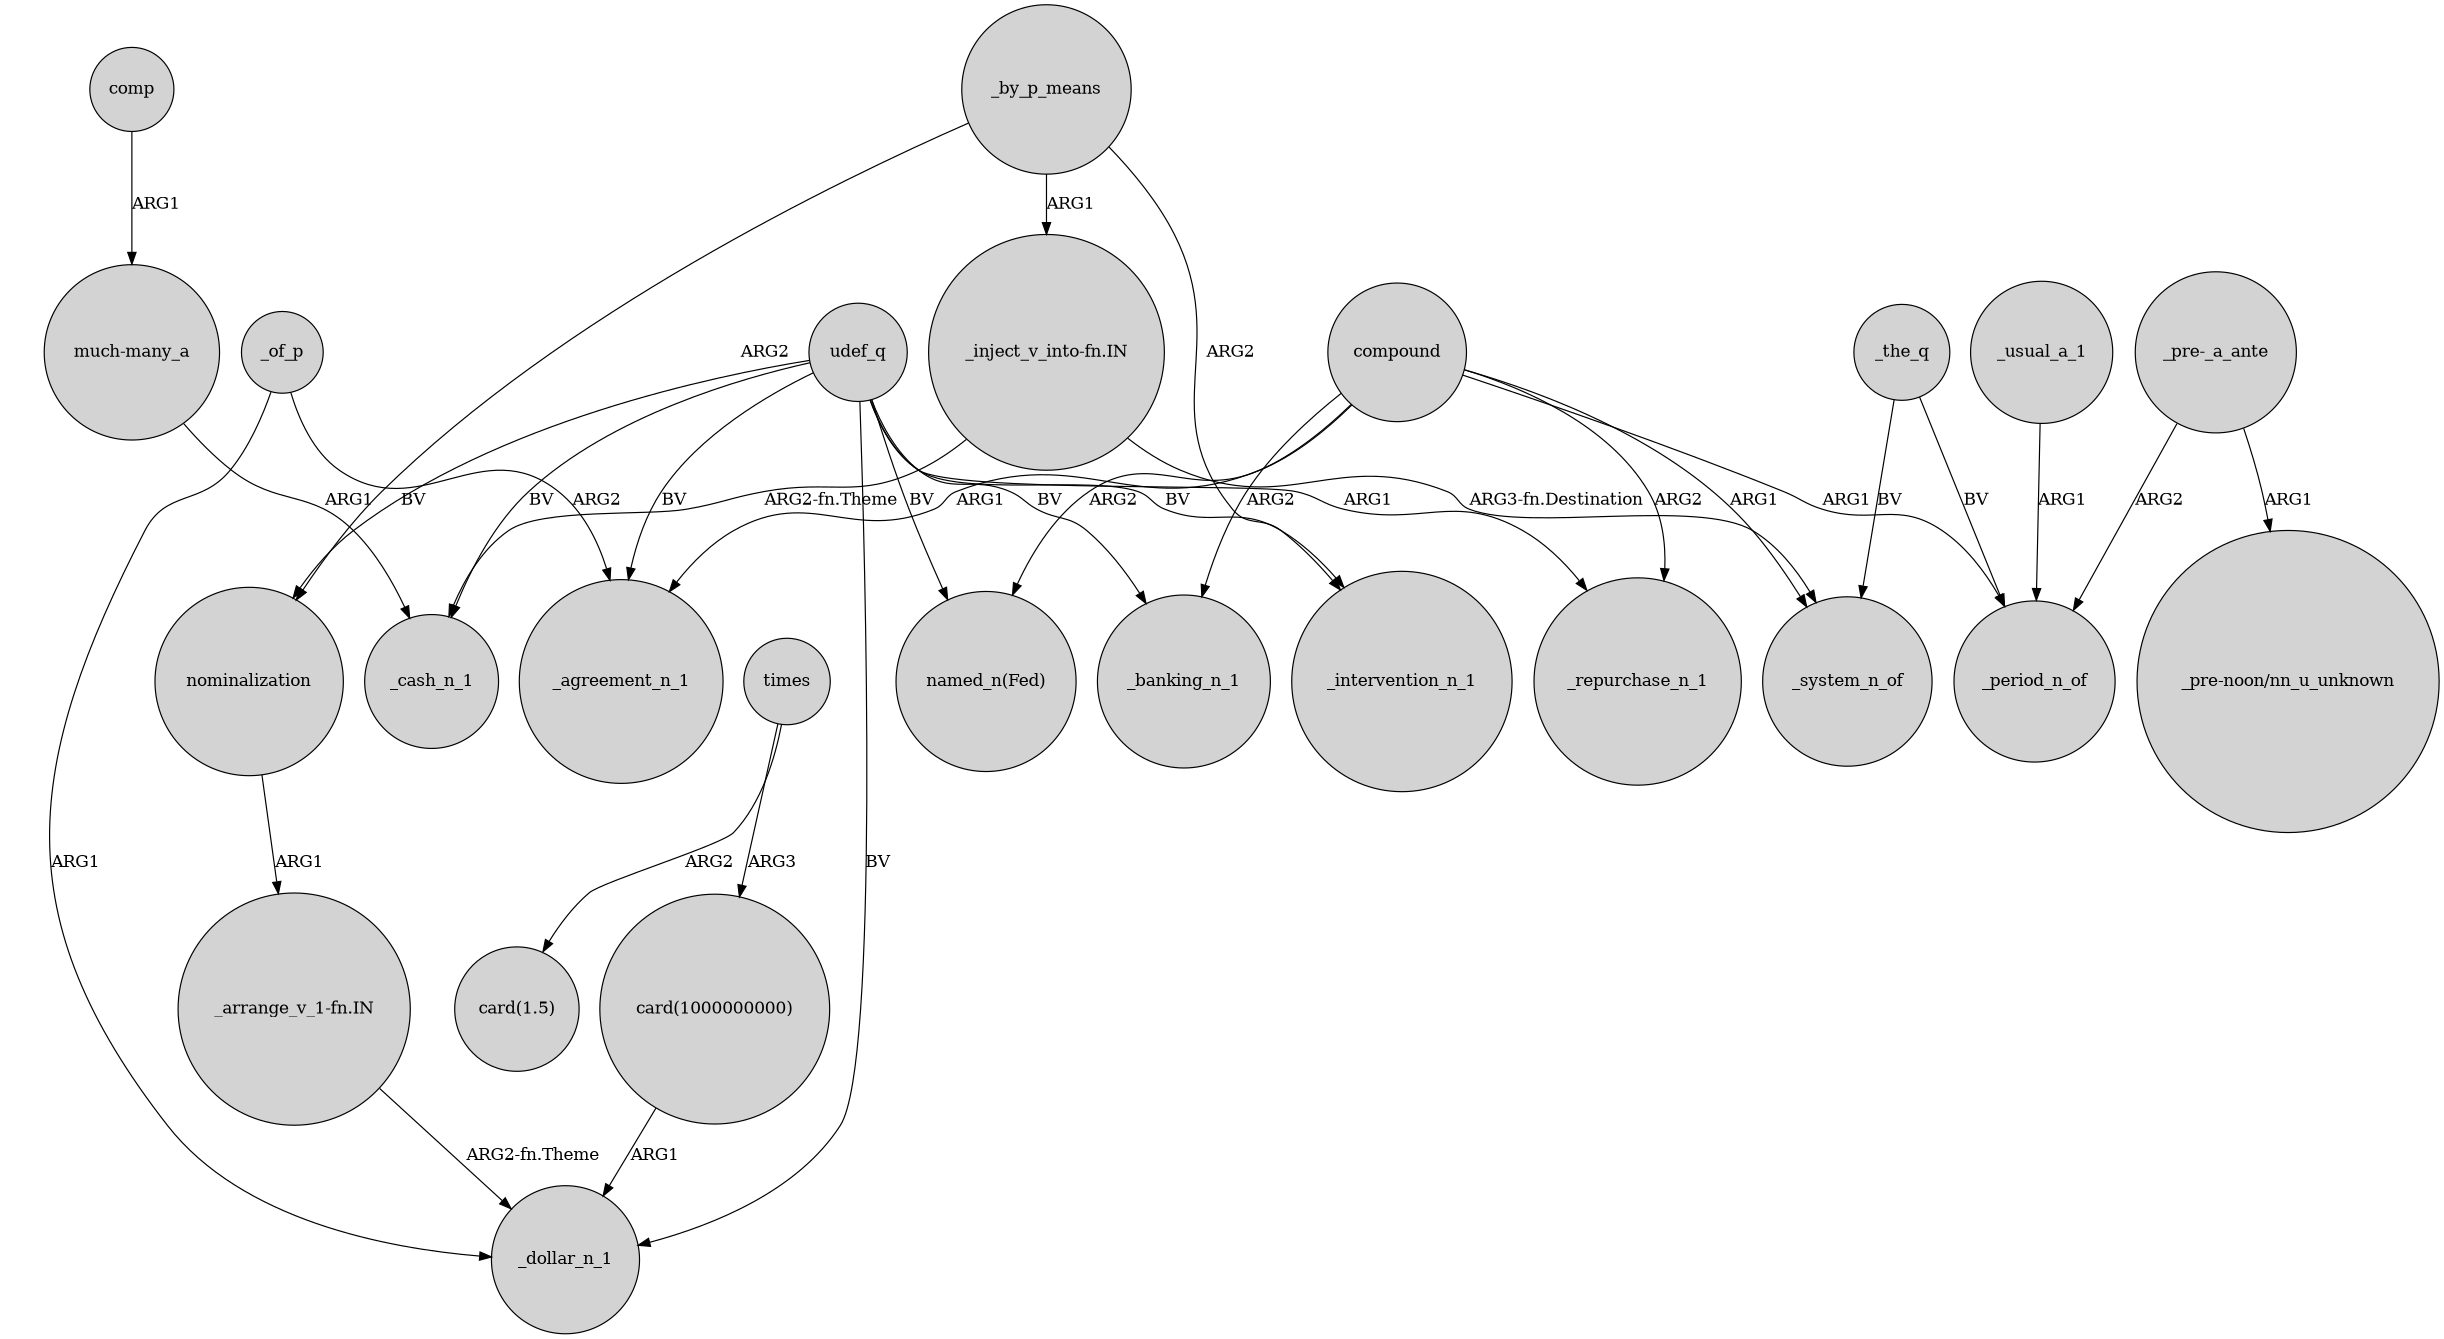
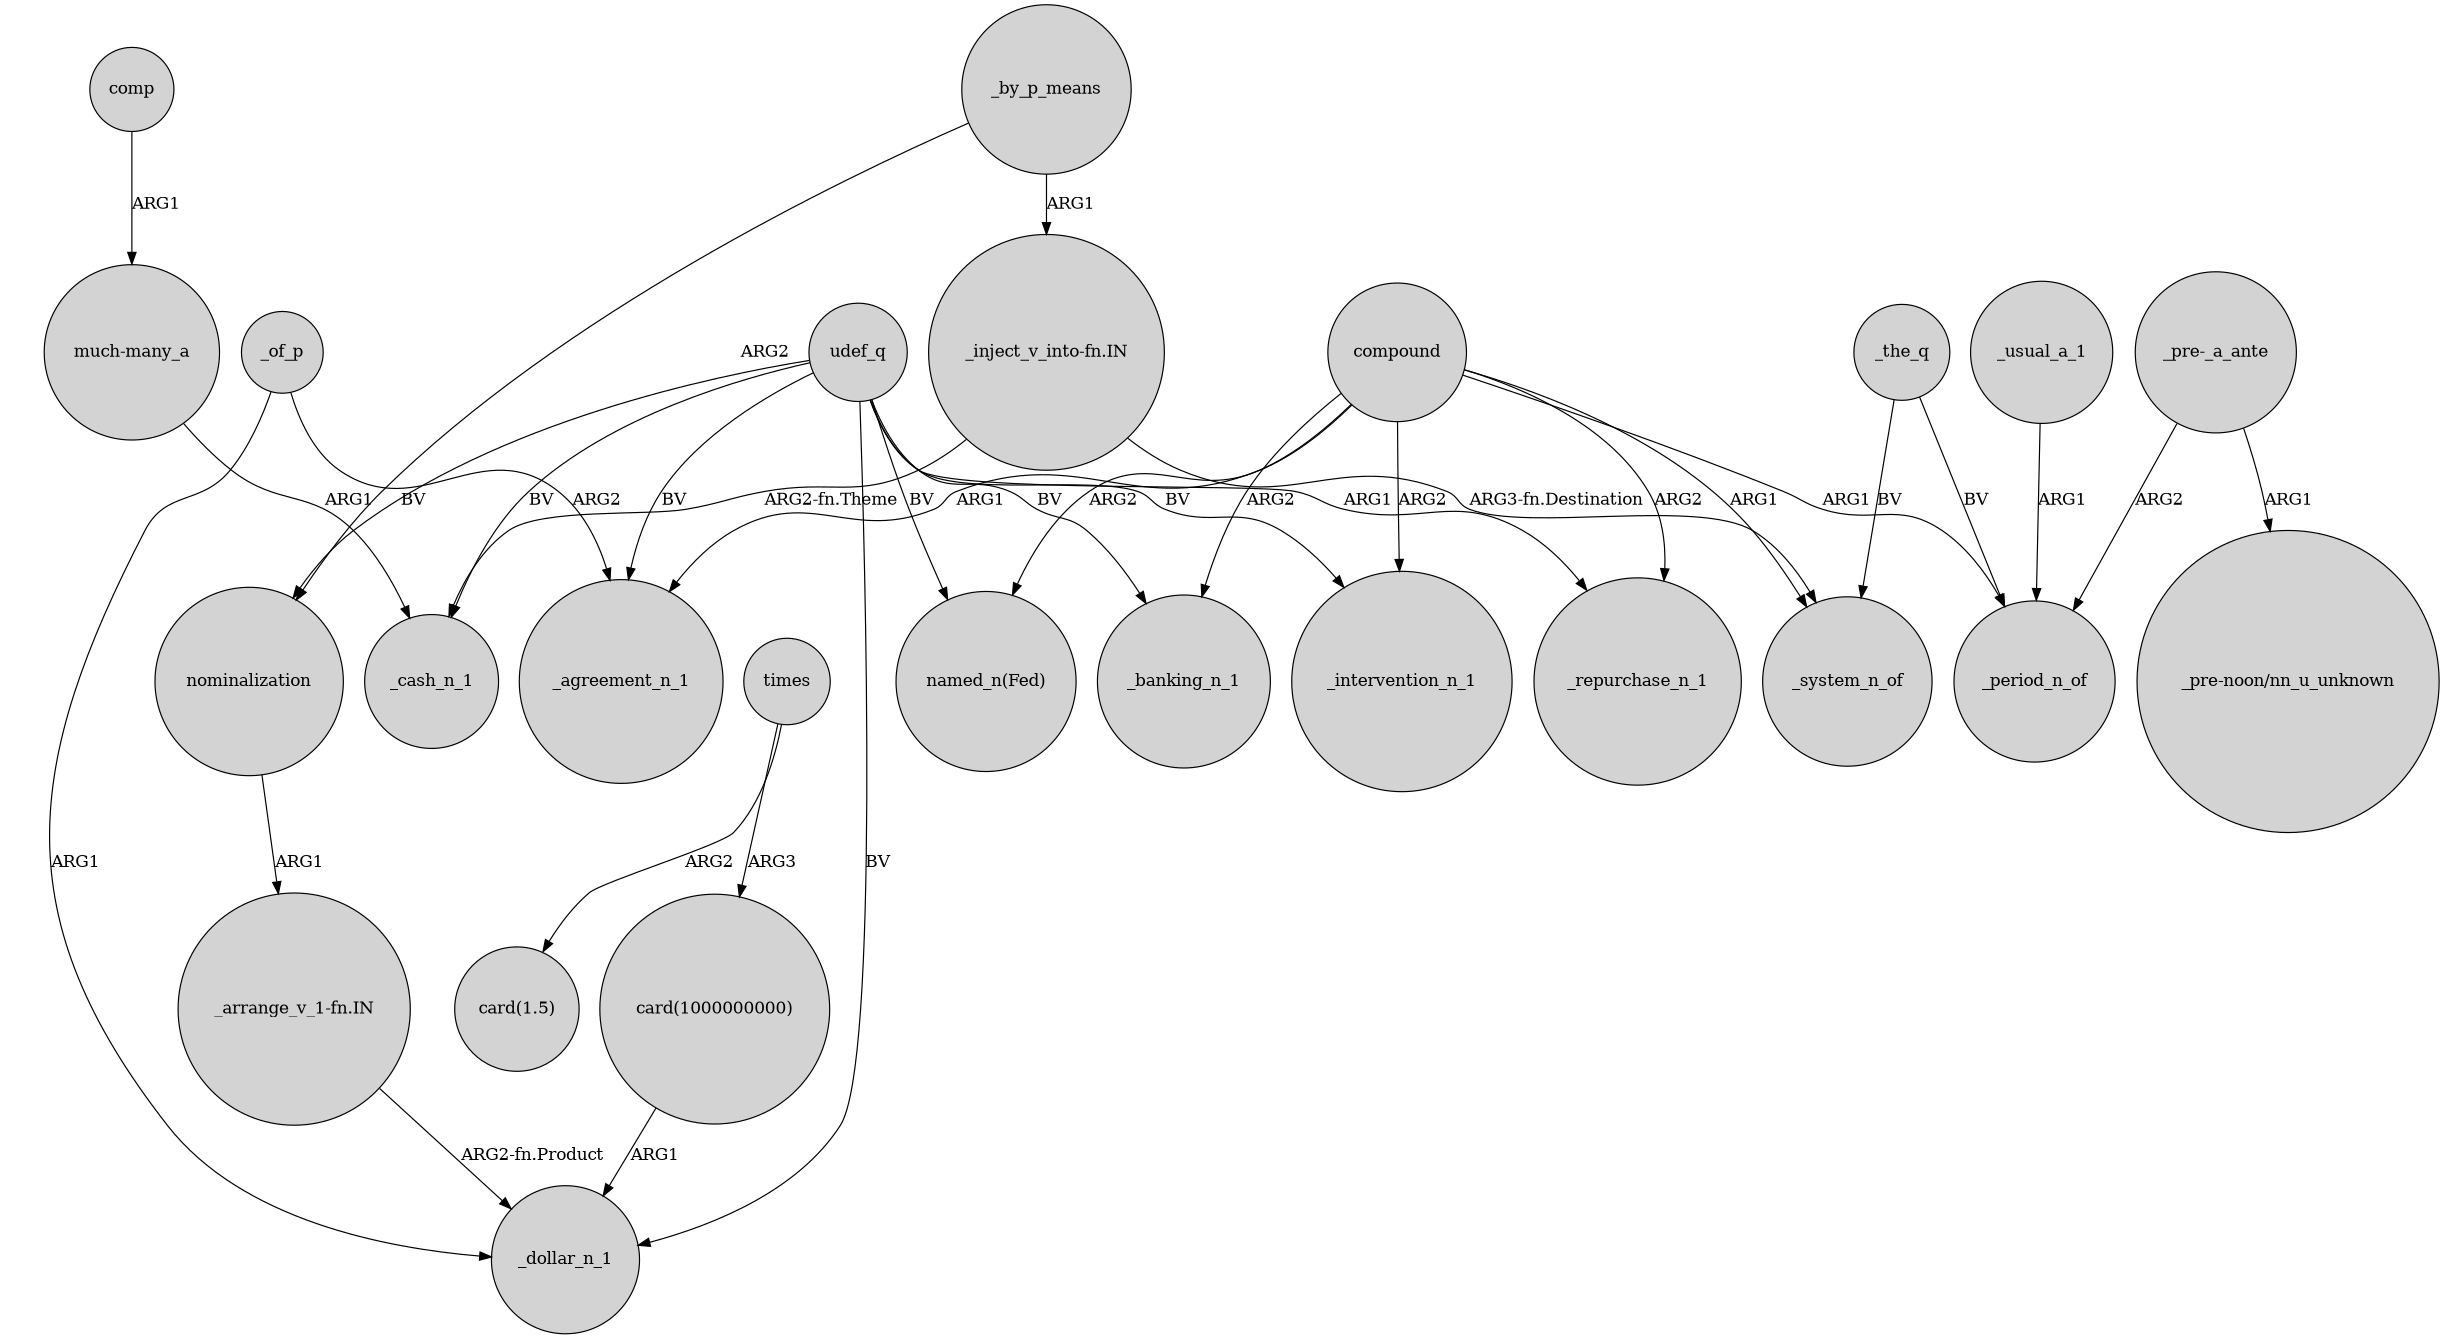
(1195, 383) -> (1398, 490)
(533, 1156) -> (533, 1156)
